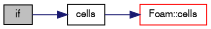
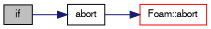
(86, 15) -> (86, 15)
(173, 15) -> (173, 15)
